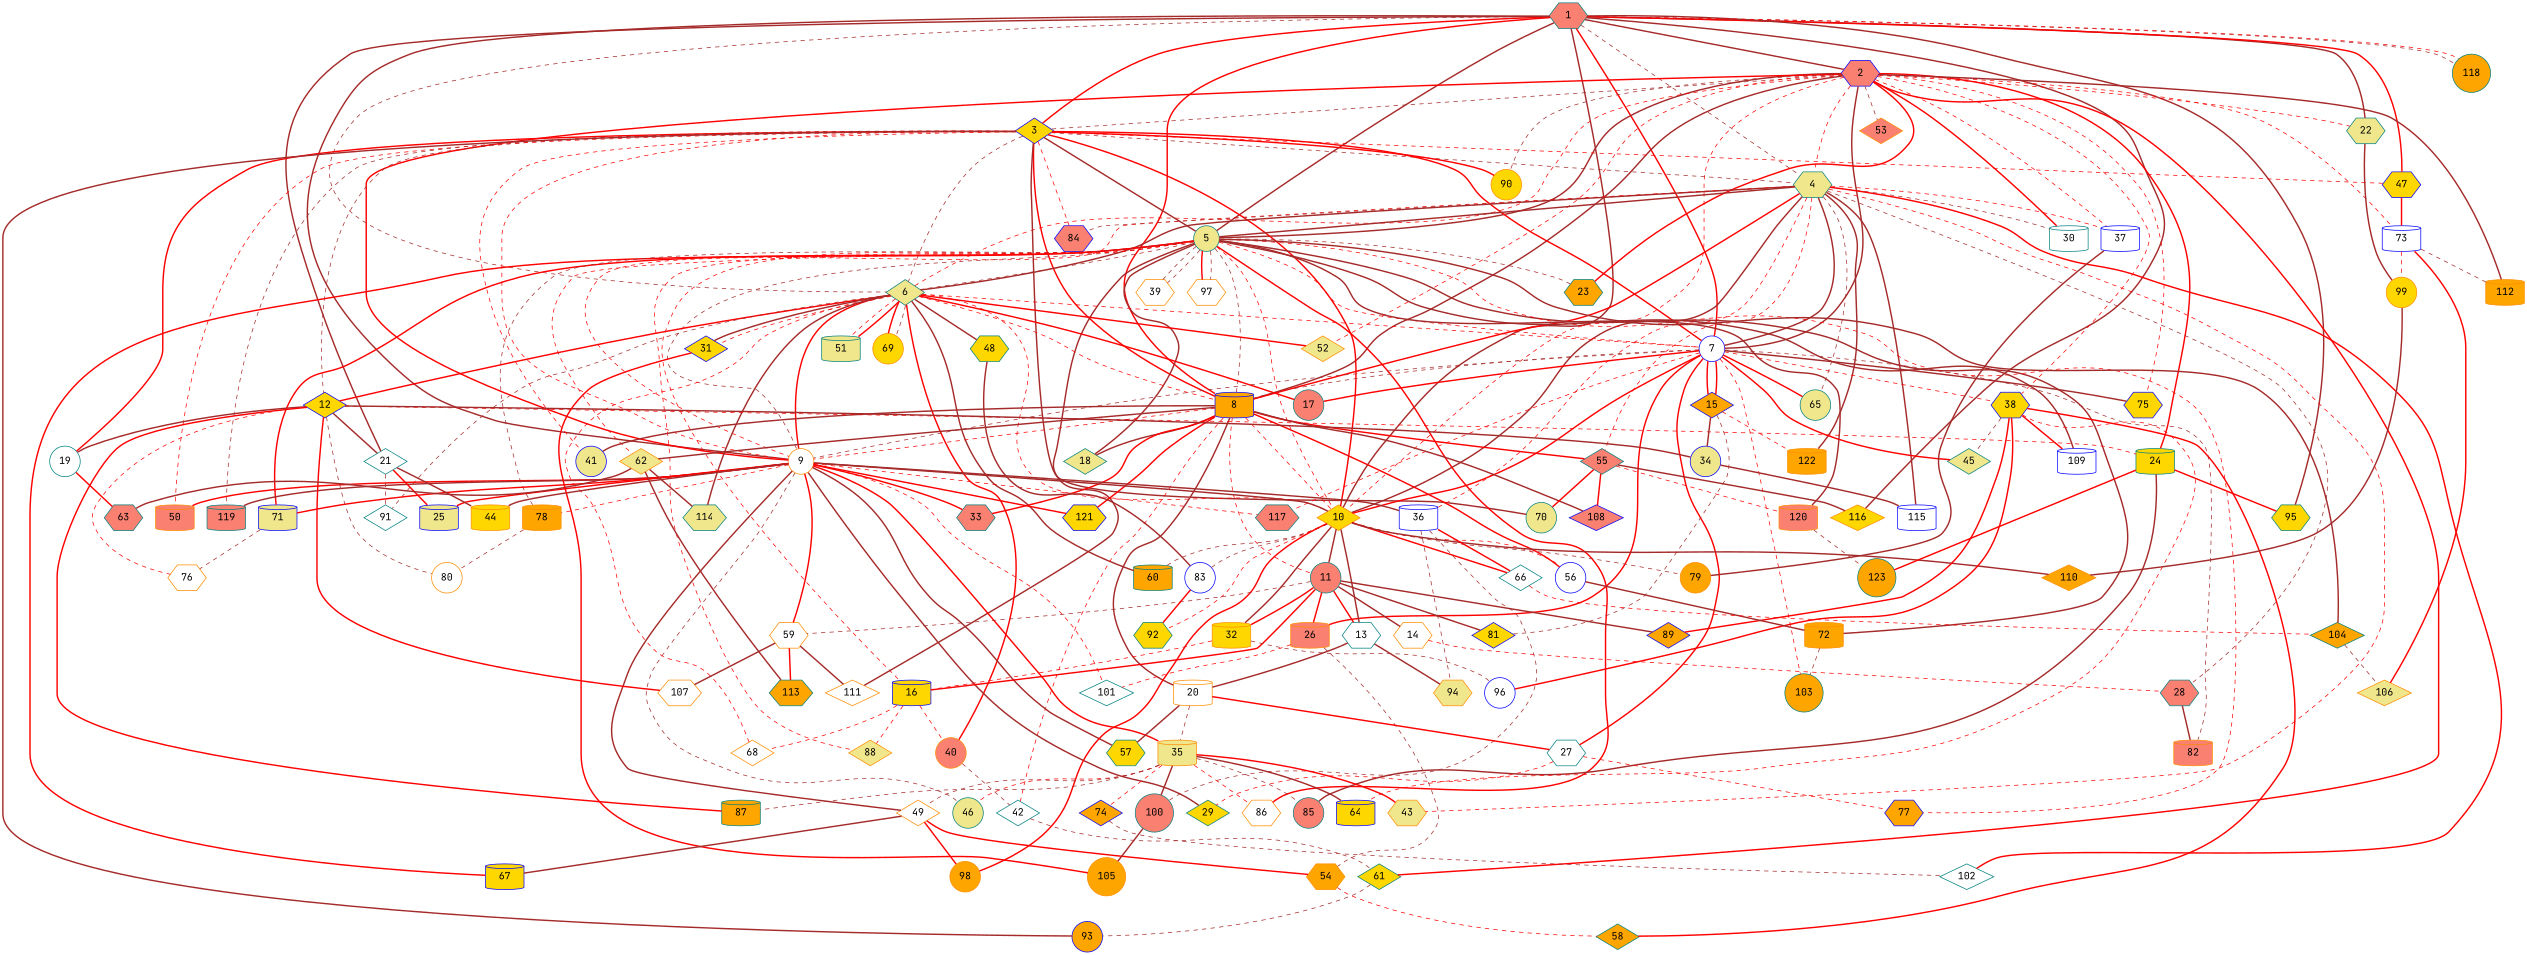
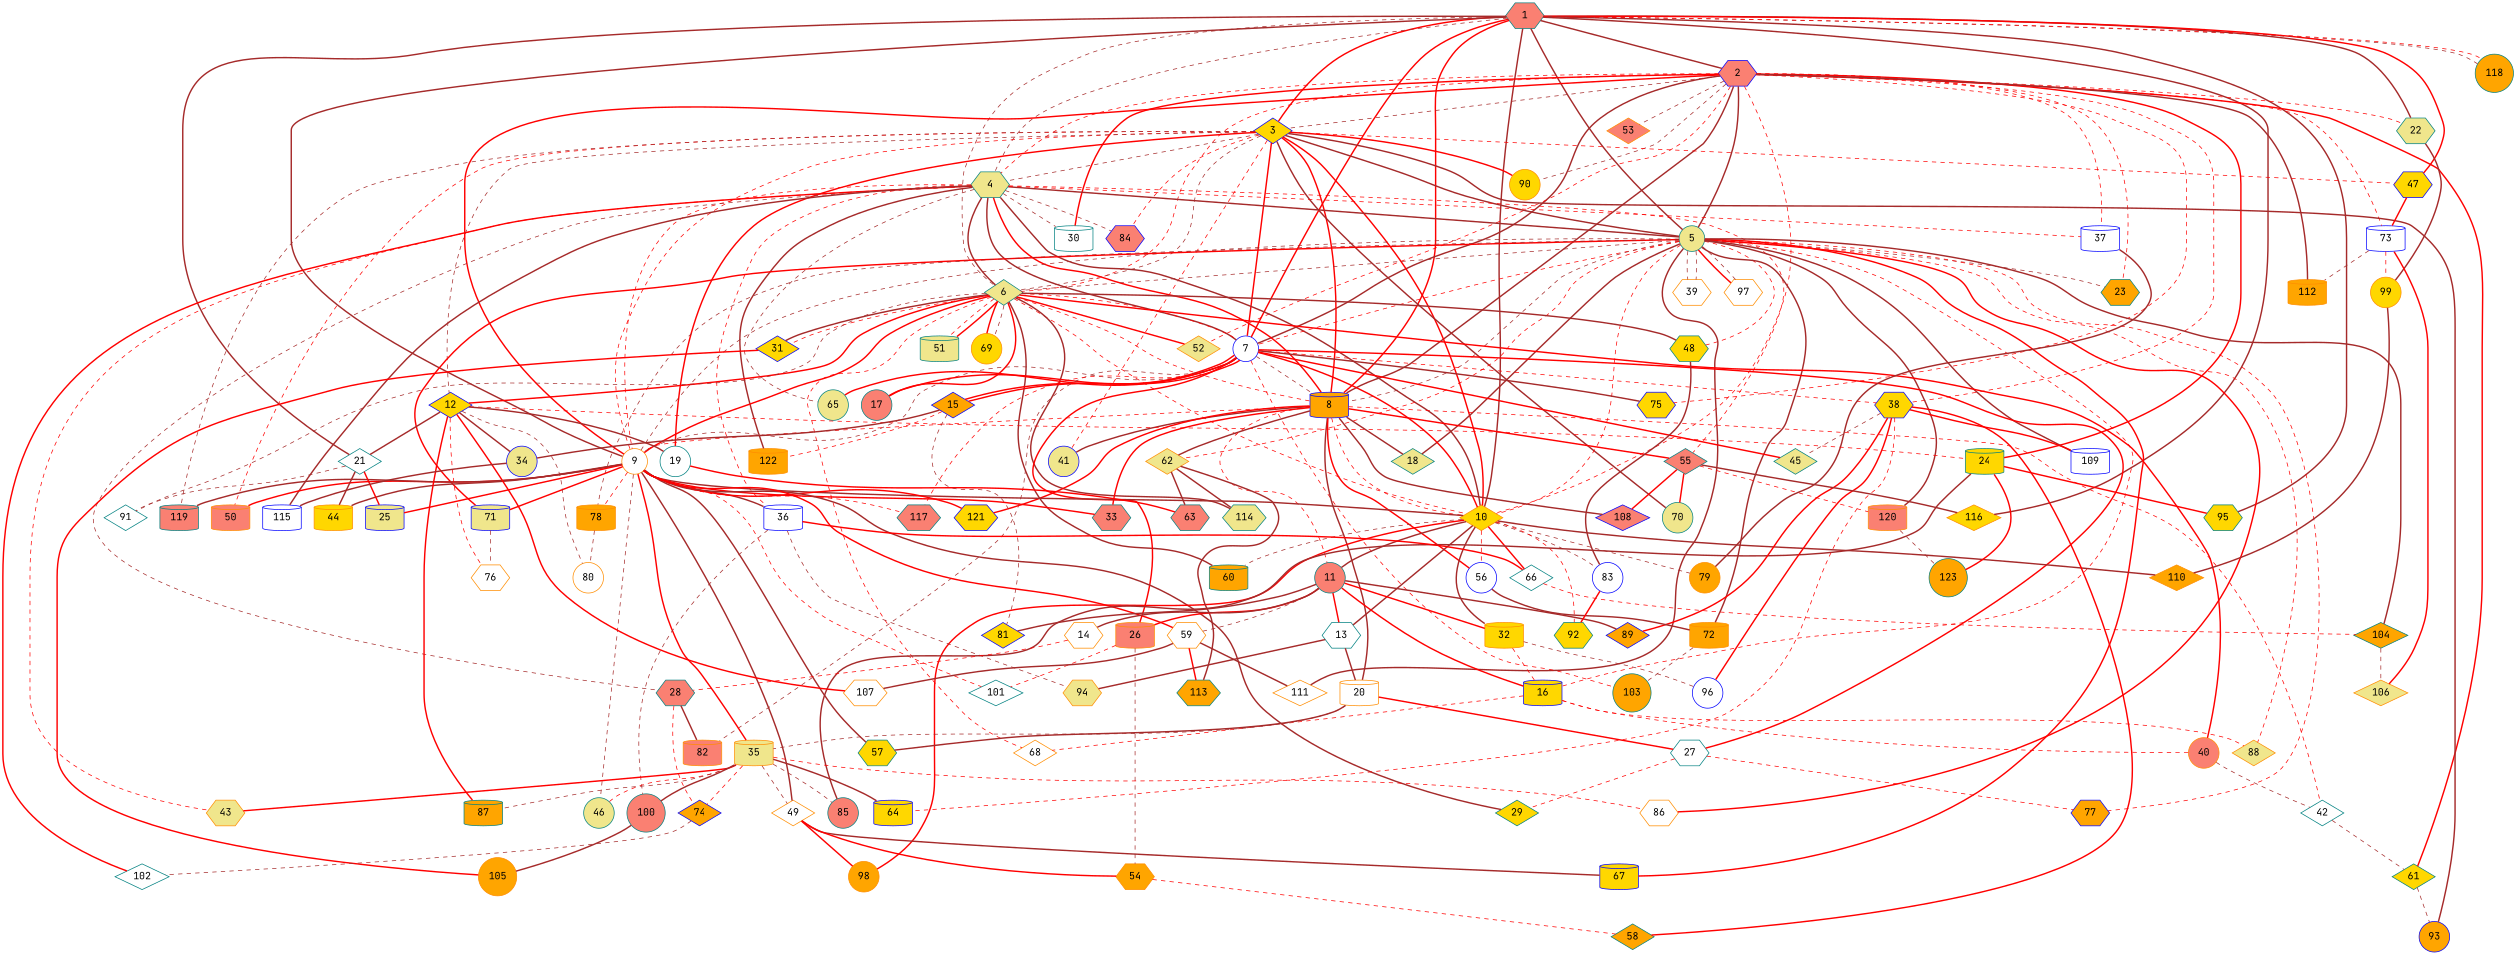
(1780, 172) -> (2084, 115)
none -> (1774, 292)
none -> (675, 757)
